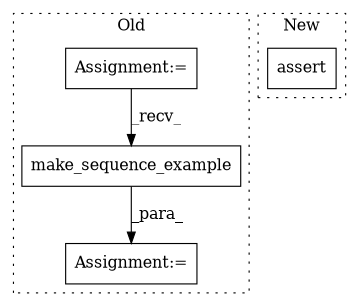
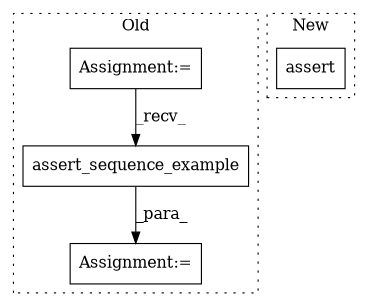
(131, 166) -> (136, 166)
